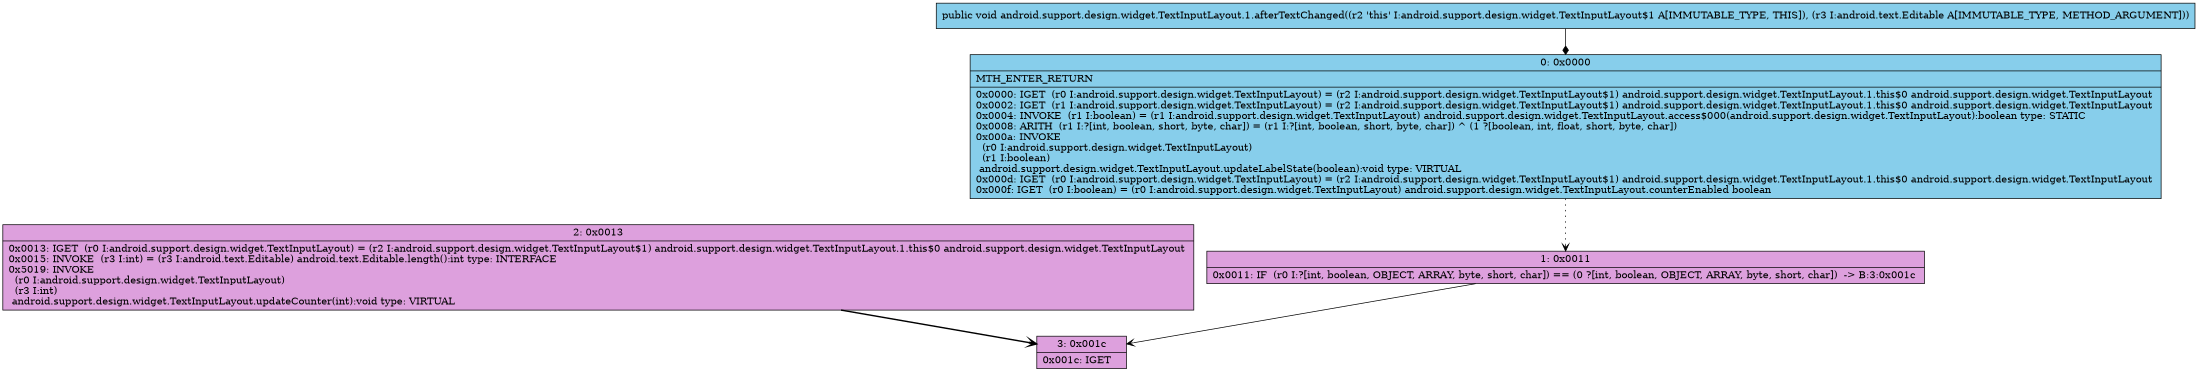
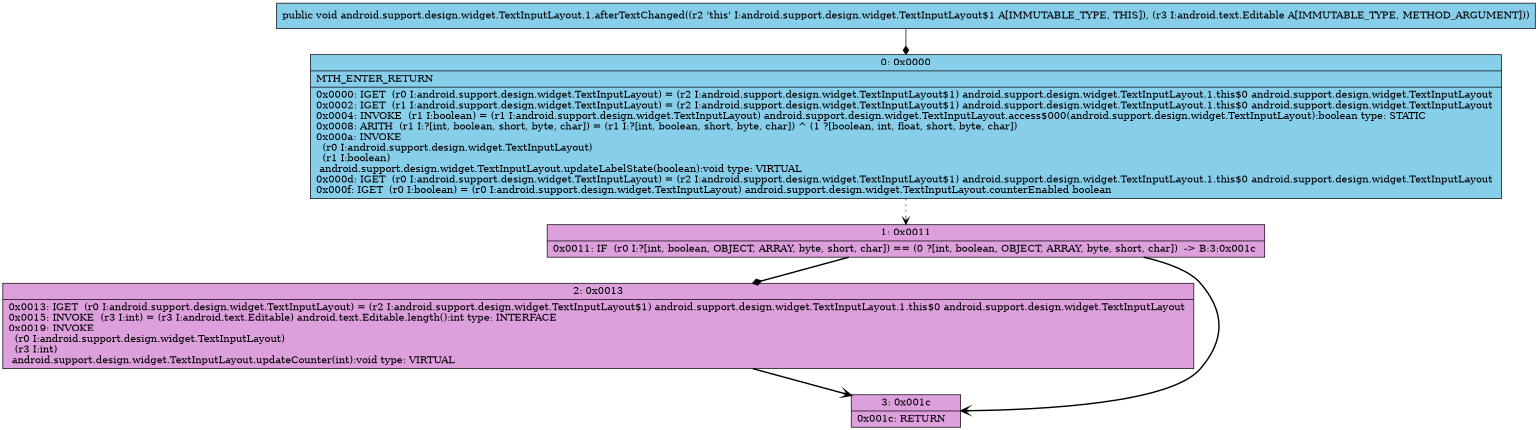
none -> (805, 269)
(55, 270) -> (55, 328)
(1305, 313) -> (1165, 389)
(1082, 360) -> (906, 419)
